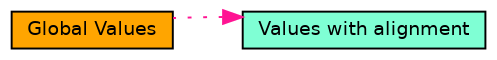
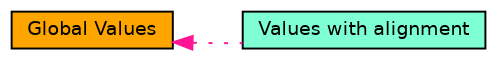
(198, 17) -> (218, 43)
